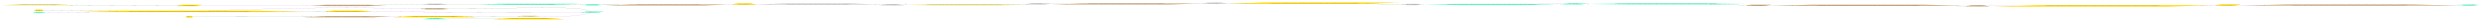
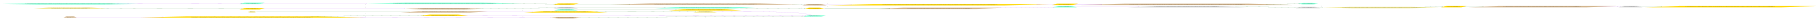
(744, 4) -> (1065, 7)
(1038, 4) -> (1454, 7)
(1412, 4) -> none
(593, 5) -> (815, 8)
(1759, 5) -> (566, 4)
(39, 10) -> none
(39, 12) -> (70, 17)
(189, 17) -> (252, 12)
